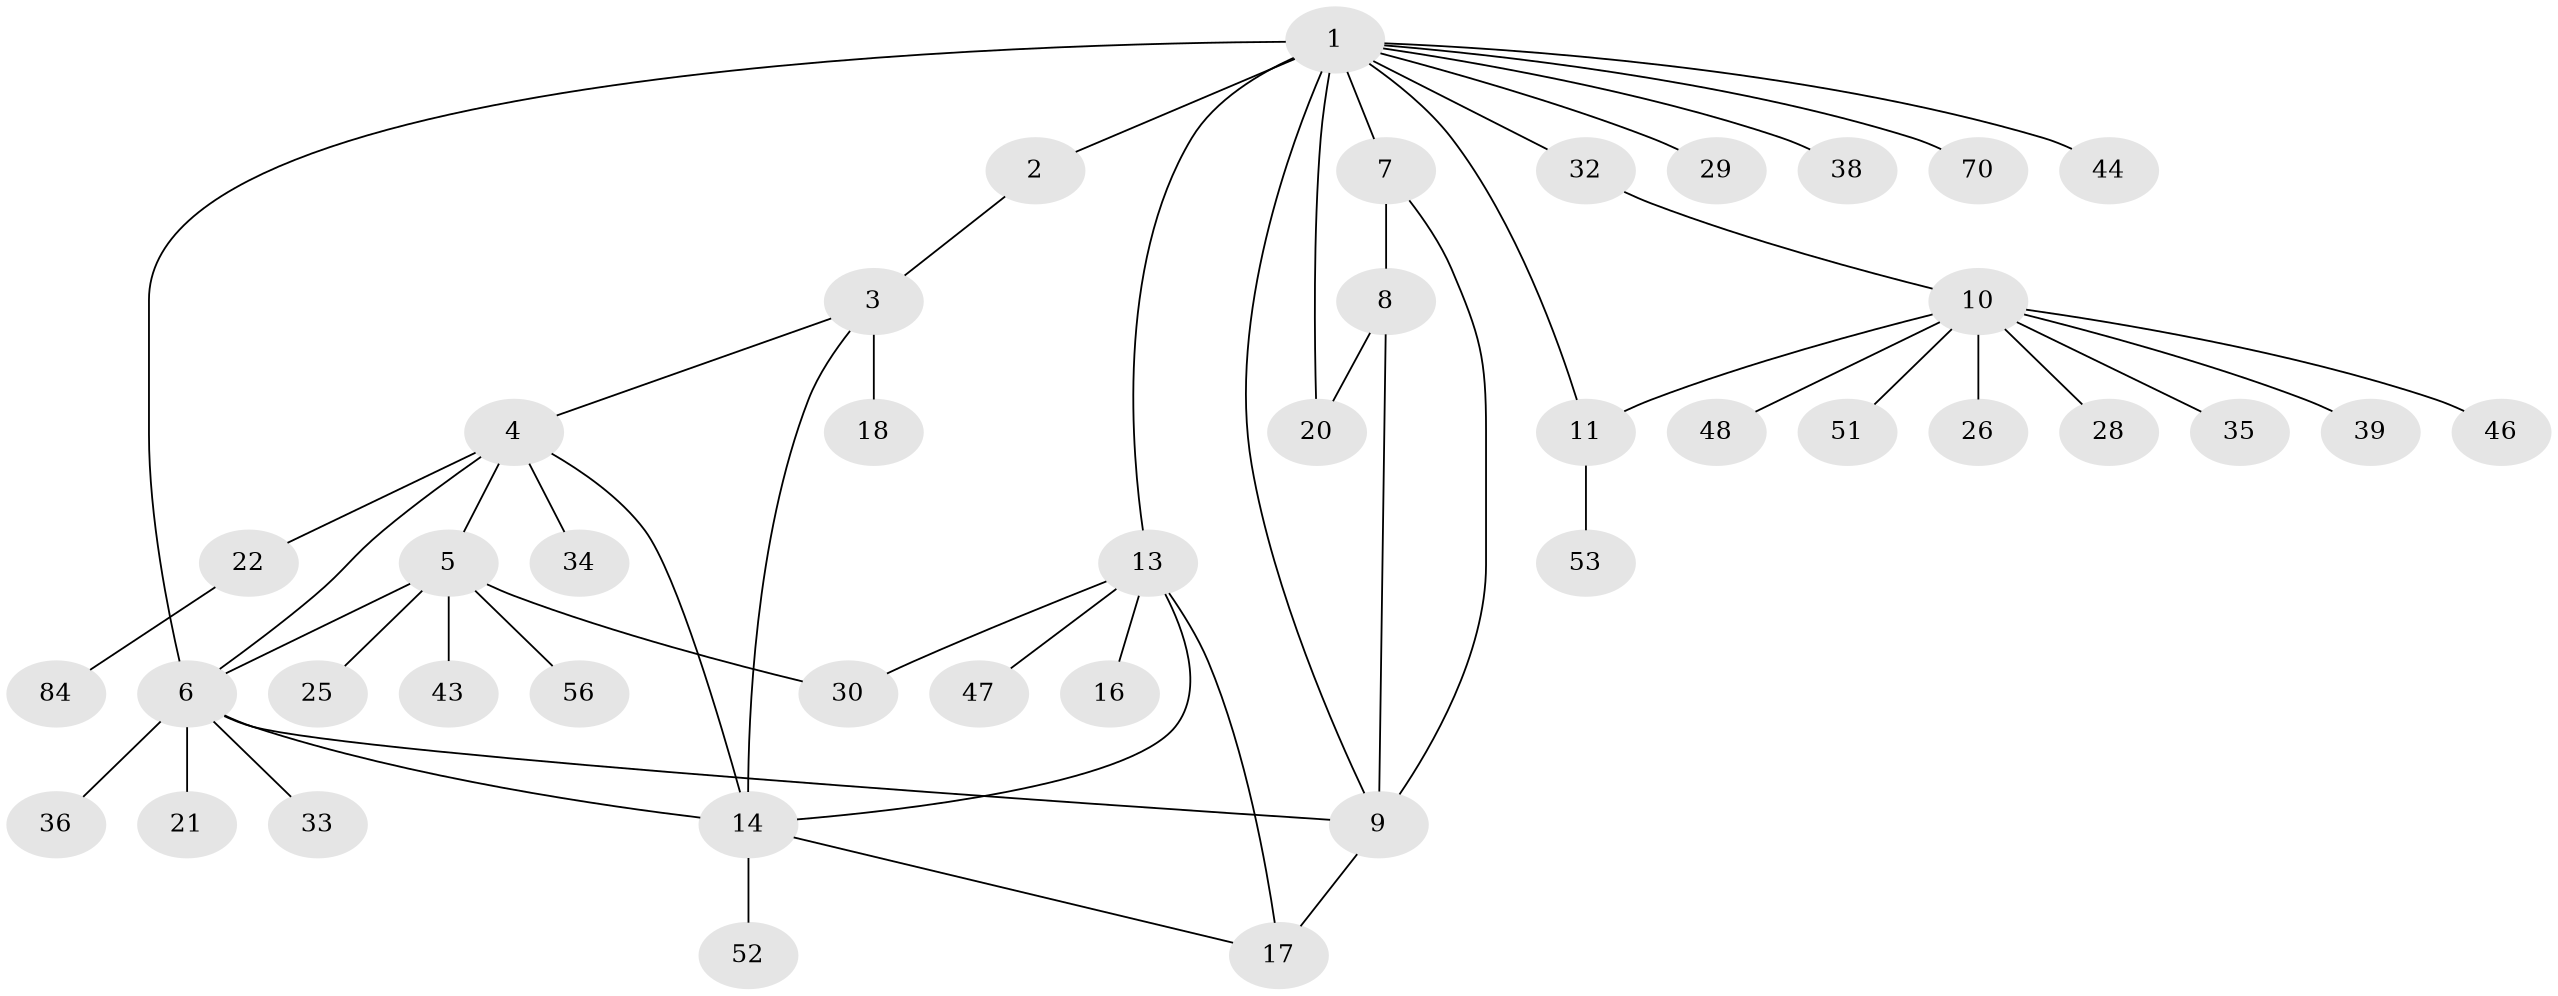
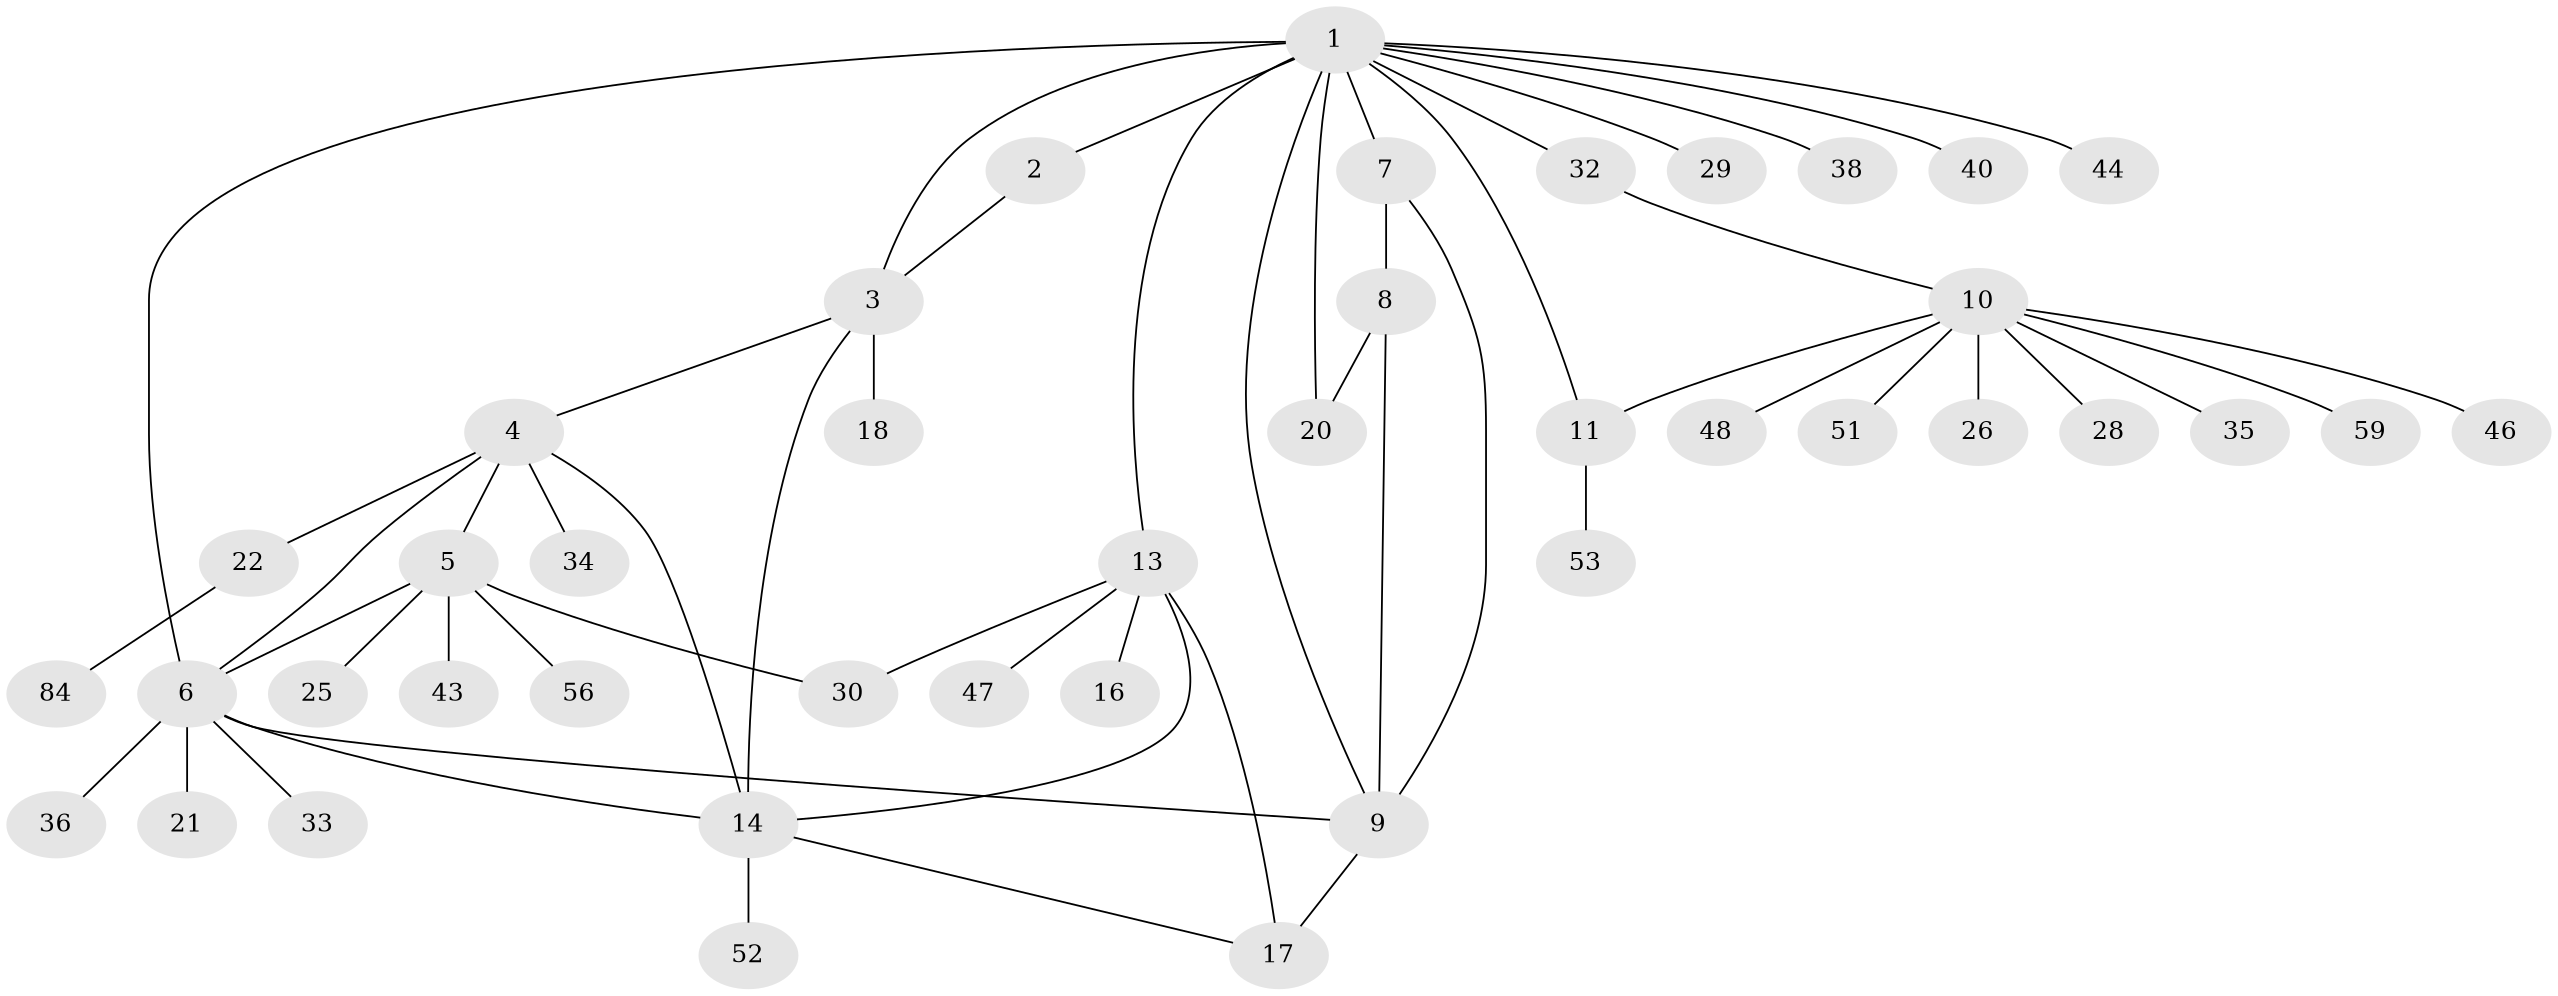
none -> (1046, 95)
(1978, 171) -> (1978, 171)
(2371, 432) -> (2371, 432)
